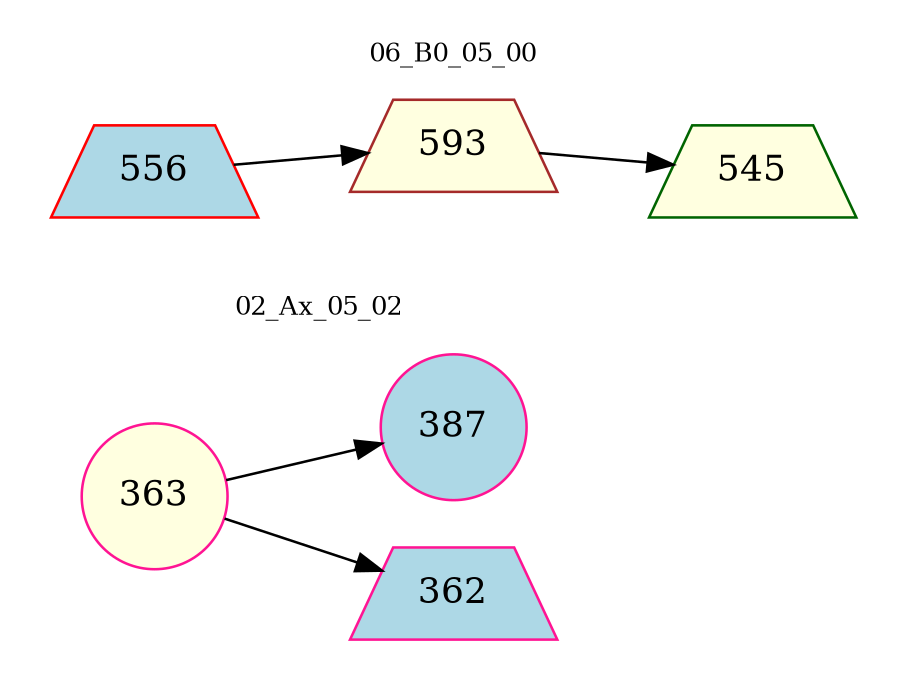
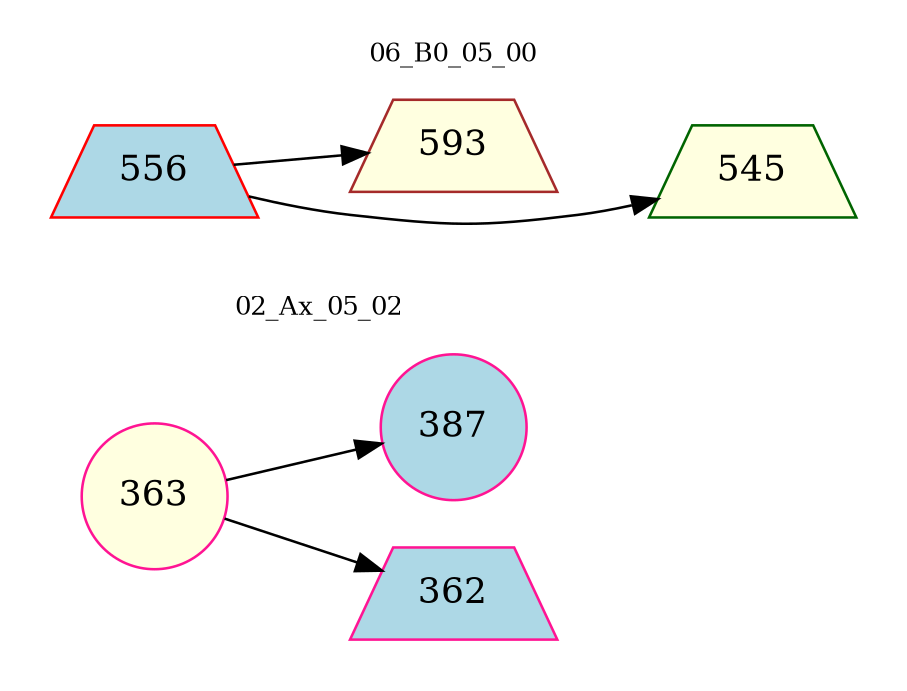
(593, 158) -> (440, 223)
